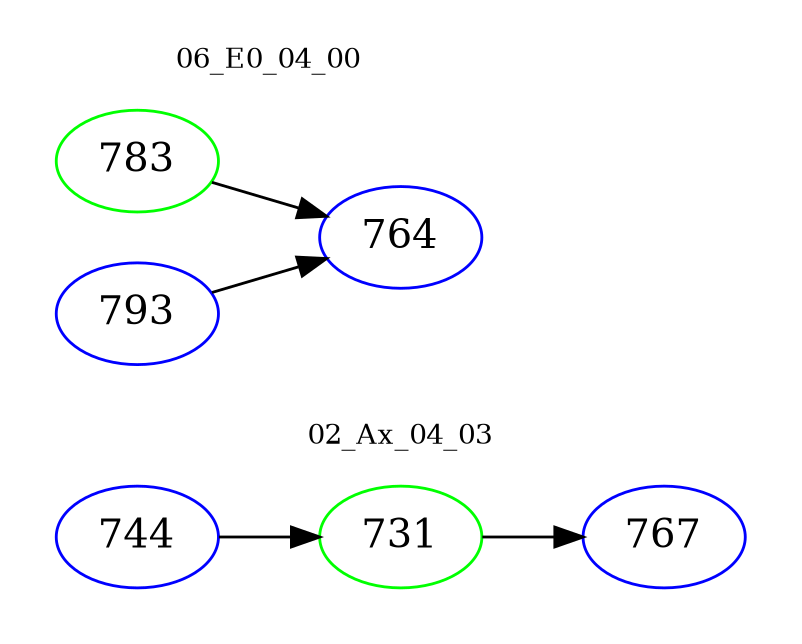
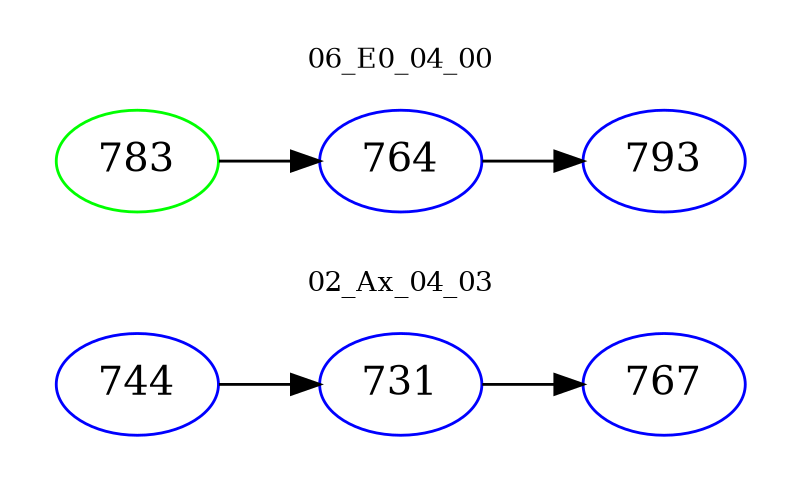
(255, 280) -> (518, 161)
(401, 537) -> (401, 384)
